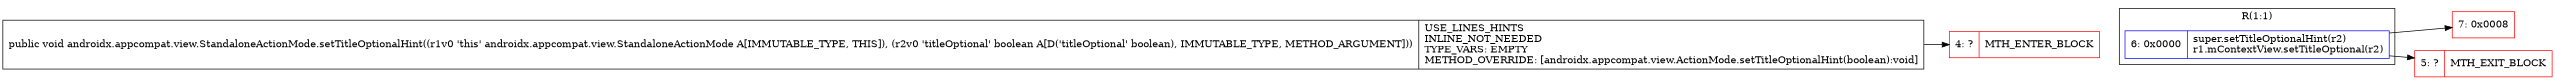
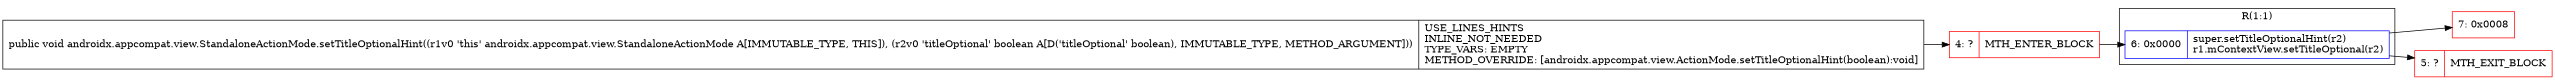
none -> (2109, 45)
